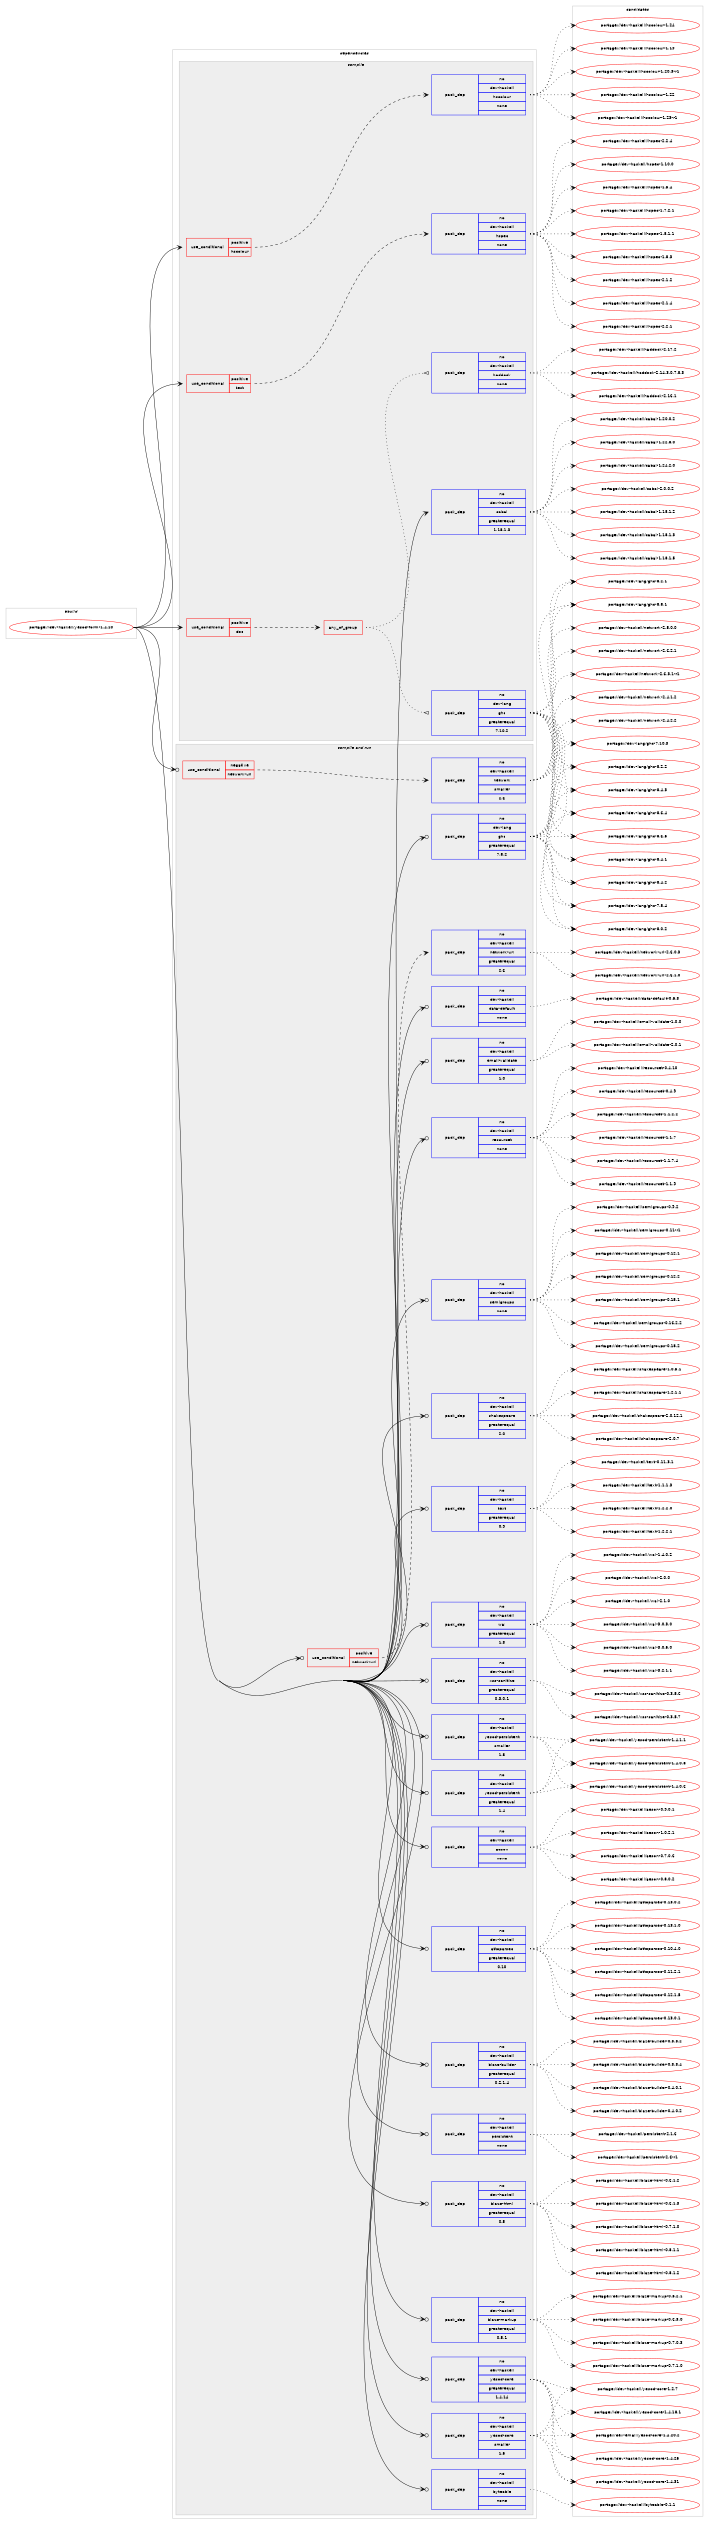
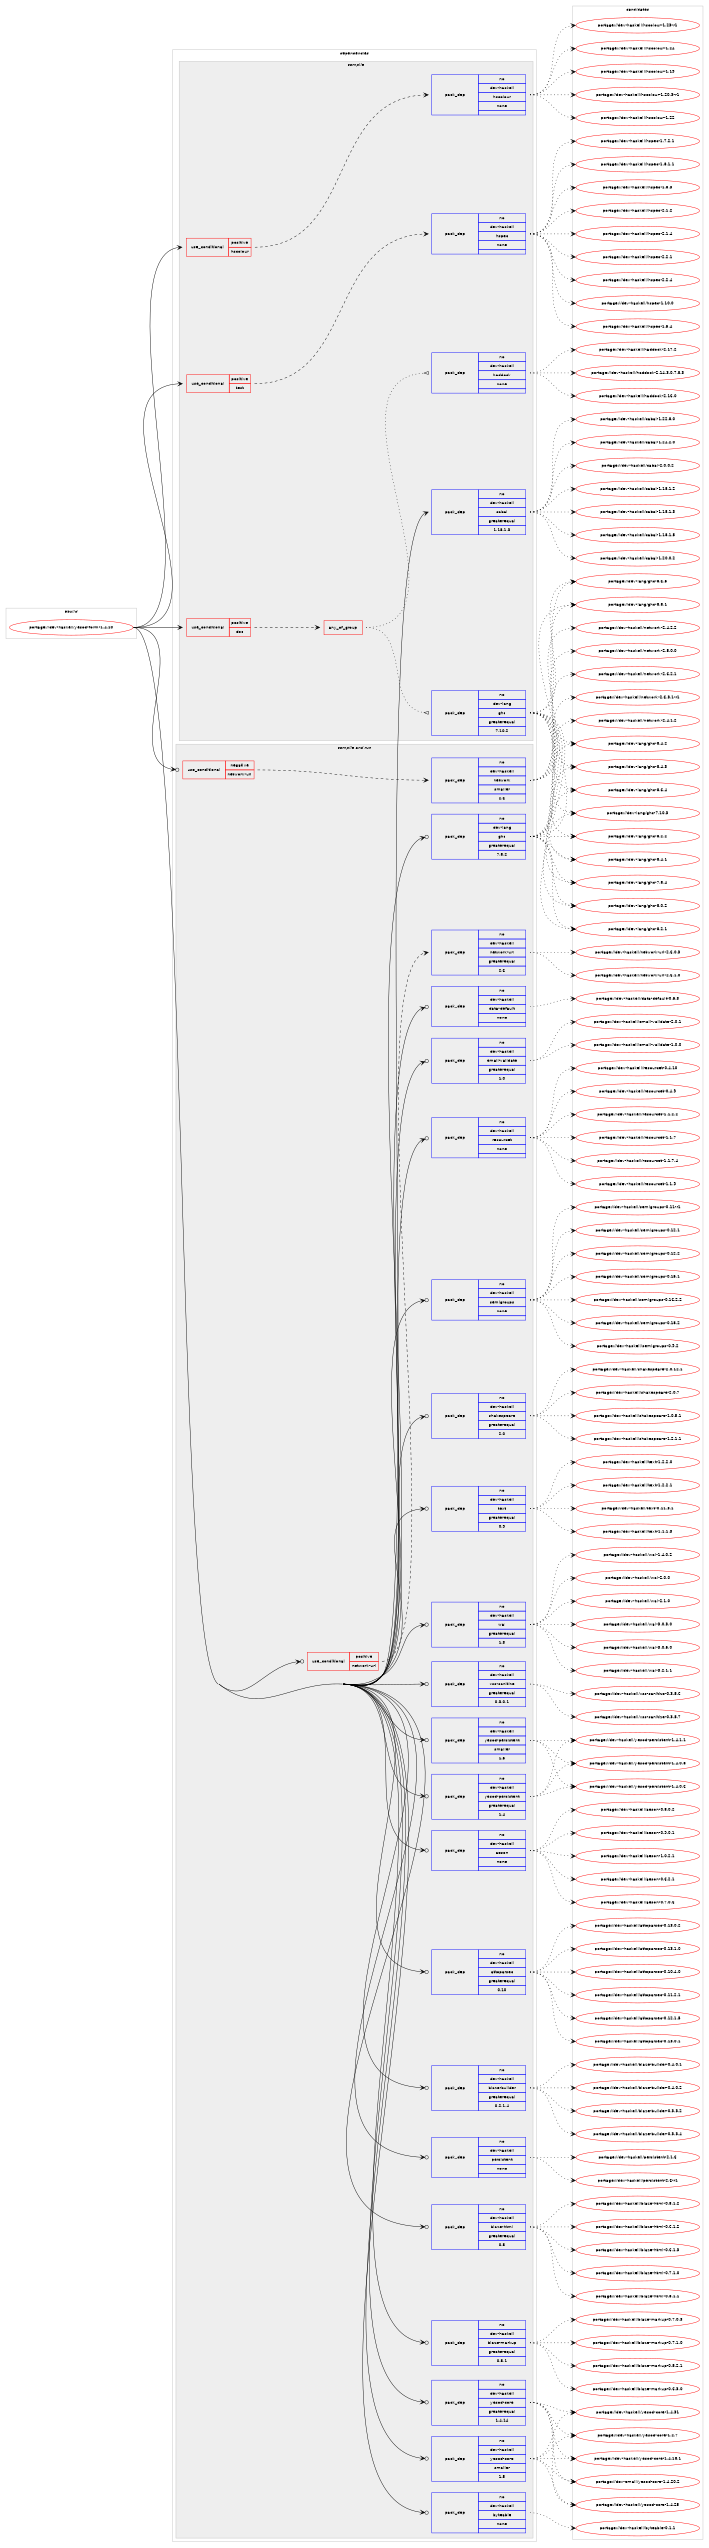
(638, 396) -> (638, 396)
none -> (638, 1879)
